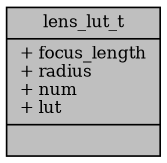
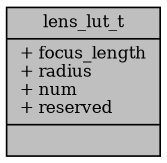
(40, 108) -> (67, 108)
